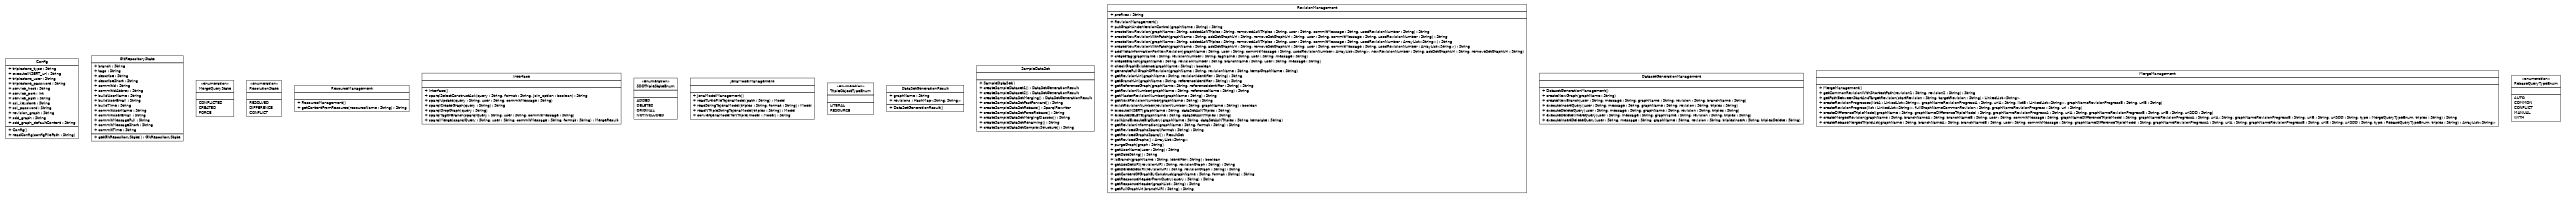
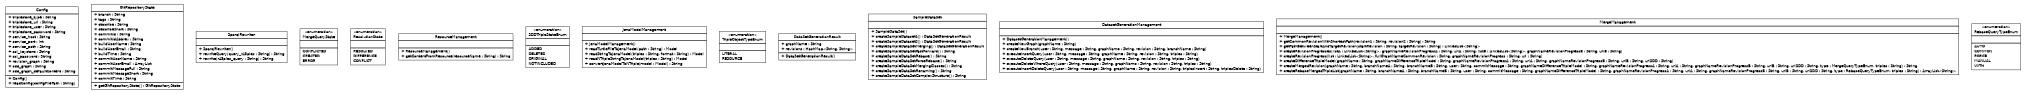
none -> (241, 47)
(35, 74) -> (31, 22)
(521, 98) -> none
(1317, 98) -> none
(1025, 108) -> (909, 56)
(2523, 108) -> (1981, 56)
(205, 113) -> (309, 61)
(120, 115) -> (123, 64)
